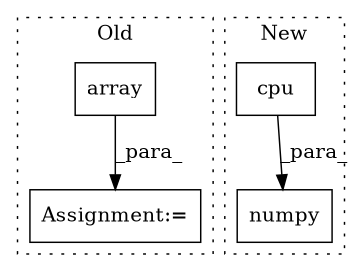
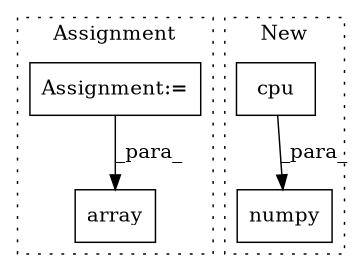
(115, 34) -> (115, 34)
(115, 145) -> (115, 145)
